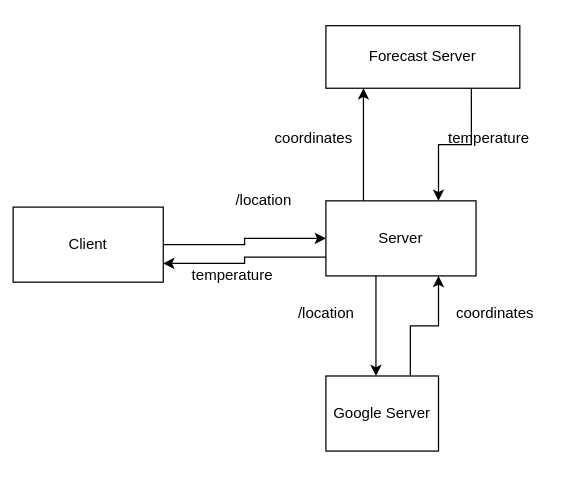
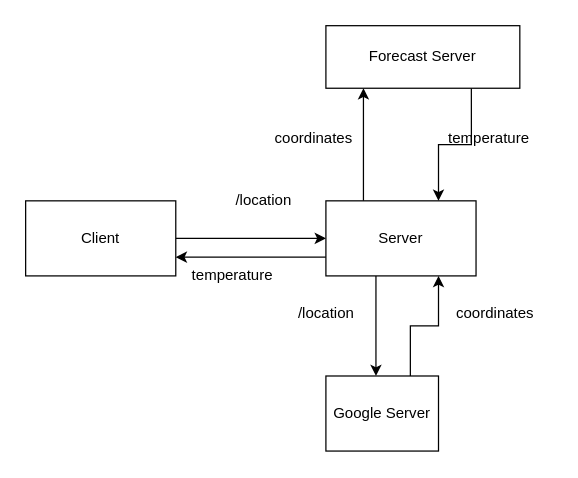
(88, 244) -> (101, 238)
